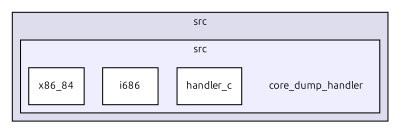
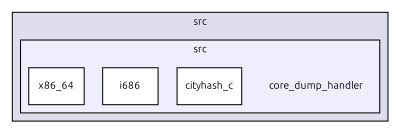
(56, 86) -> (56, 86)
(209, 86) -> (209, 86)
